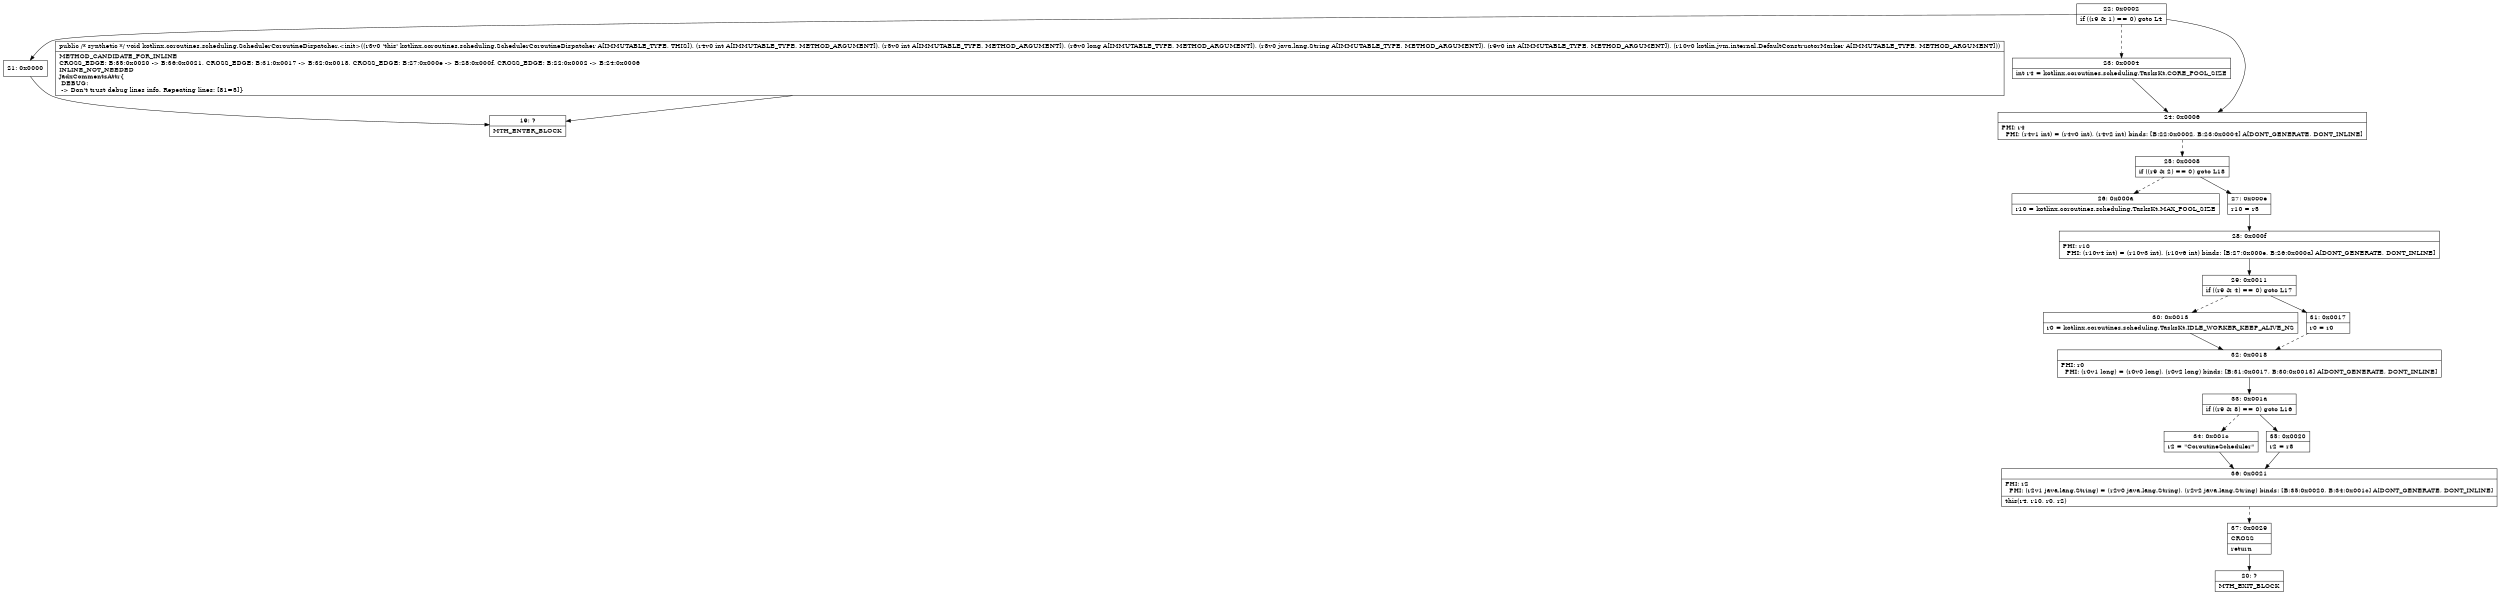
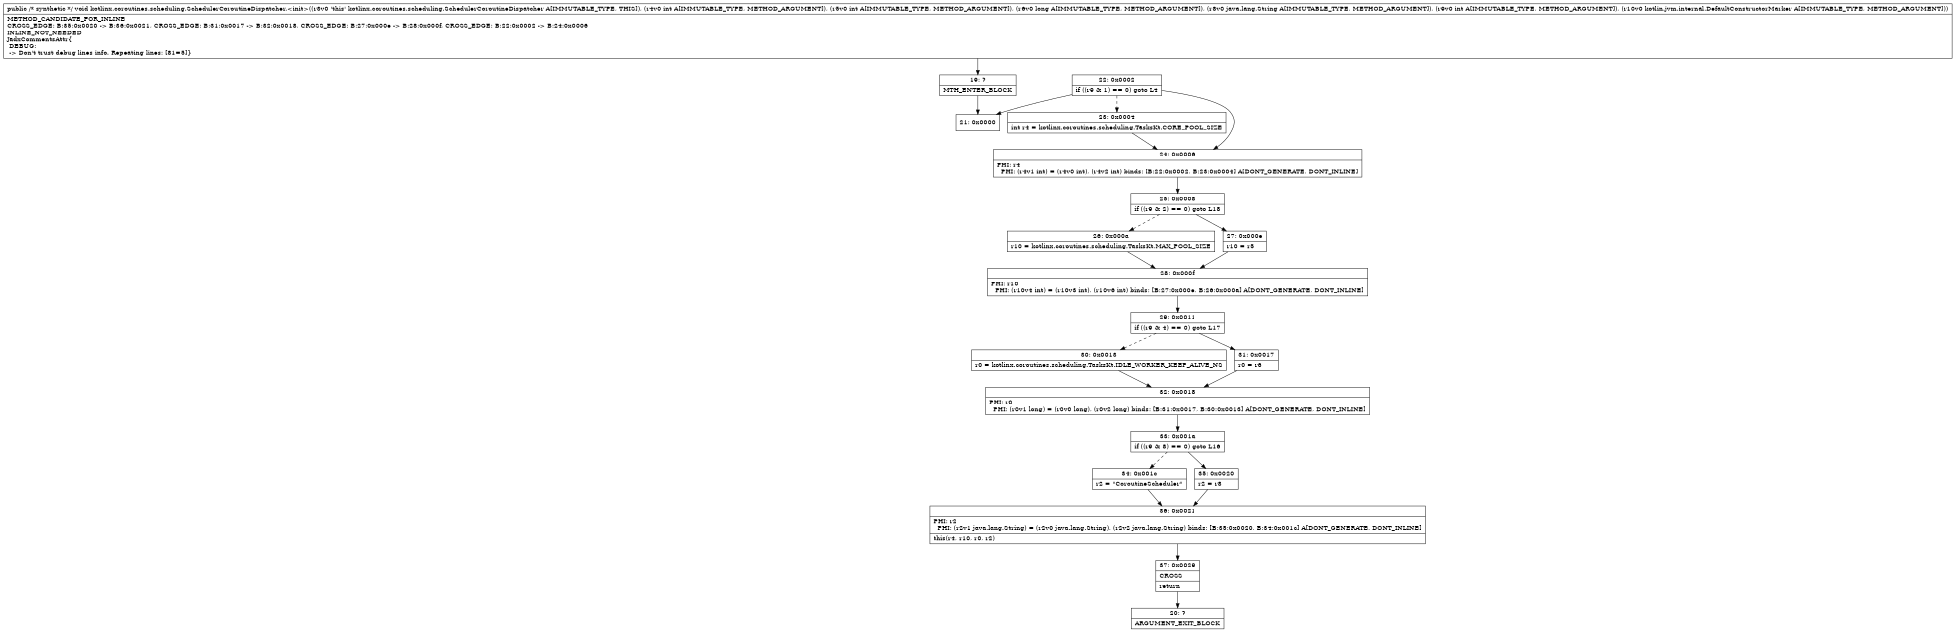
(253, 117) -> (978, 103)
(2182, 146) -> (1178, 183)
none -> (1140, 259)
(2322, 328) -> (1250, 365)
(2294, 341) -> (1222, 378)
(2249, 513) -> (1178, 550)
(2249, 586) -> (1178, 623)
